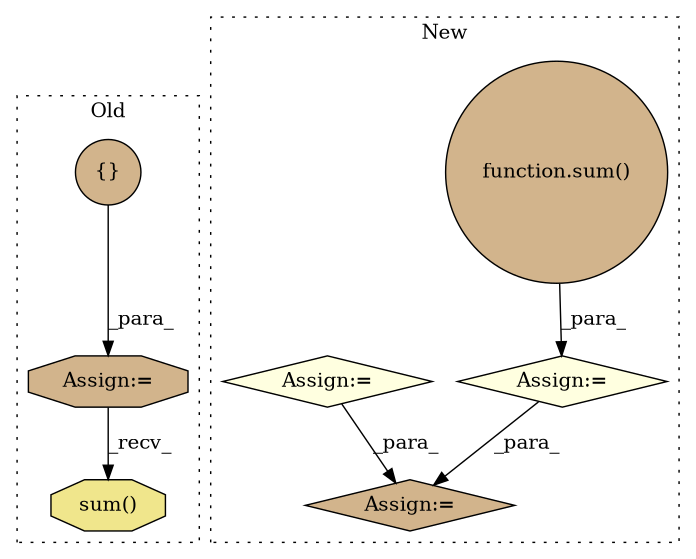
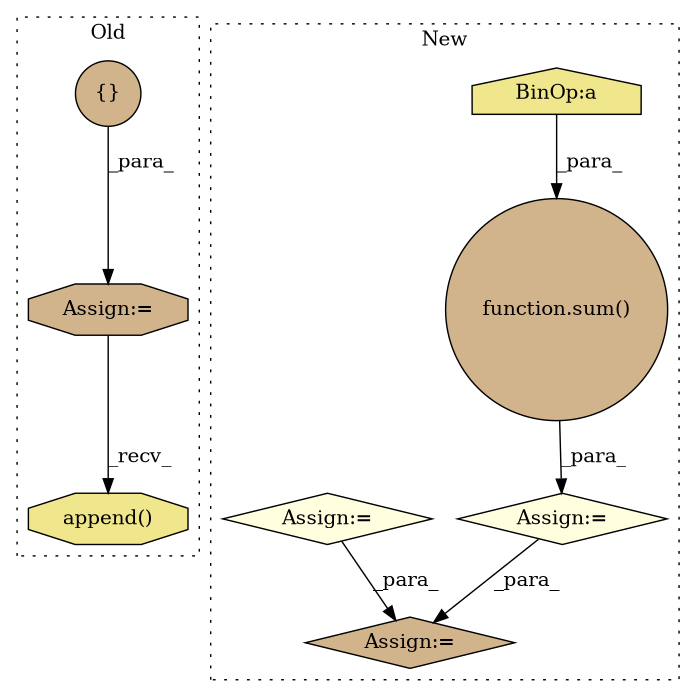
none -> (557, 94)
(108, 505) -> (108, 519)
